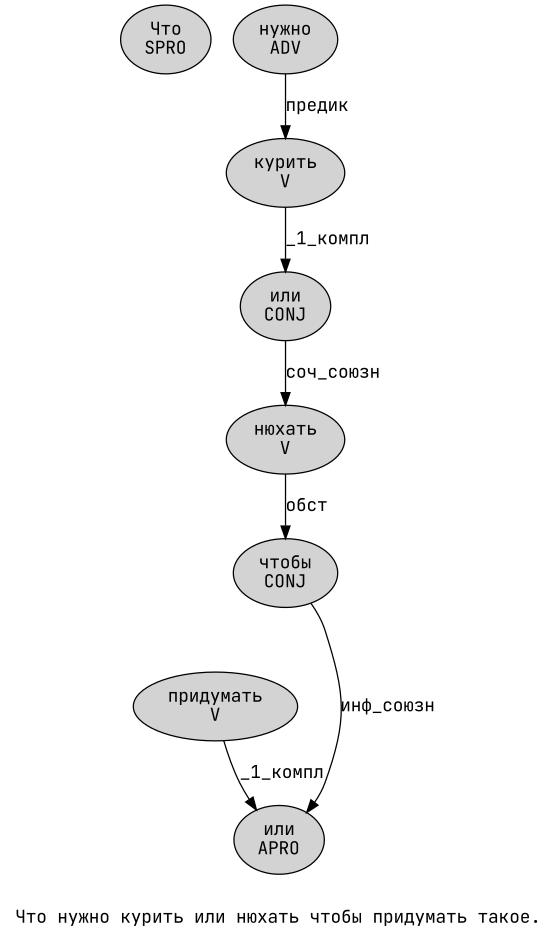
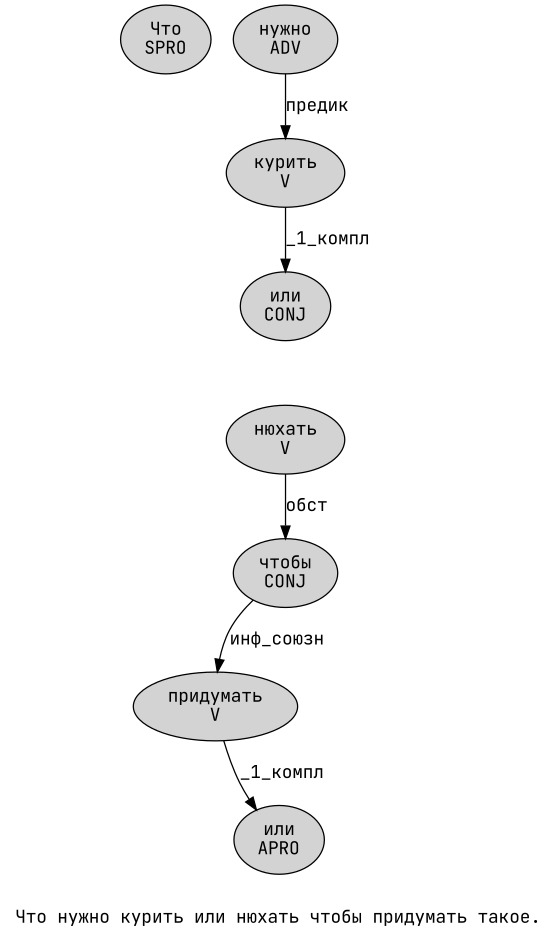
(286, 366) -> none
(341, 702) -> (231, 627)
